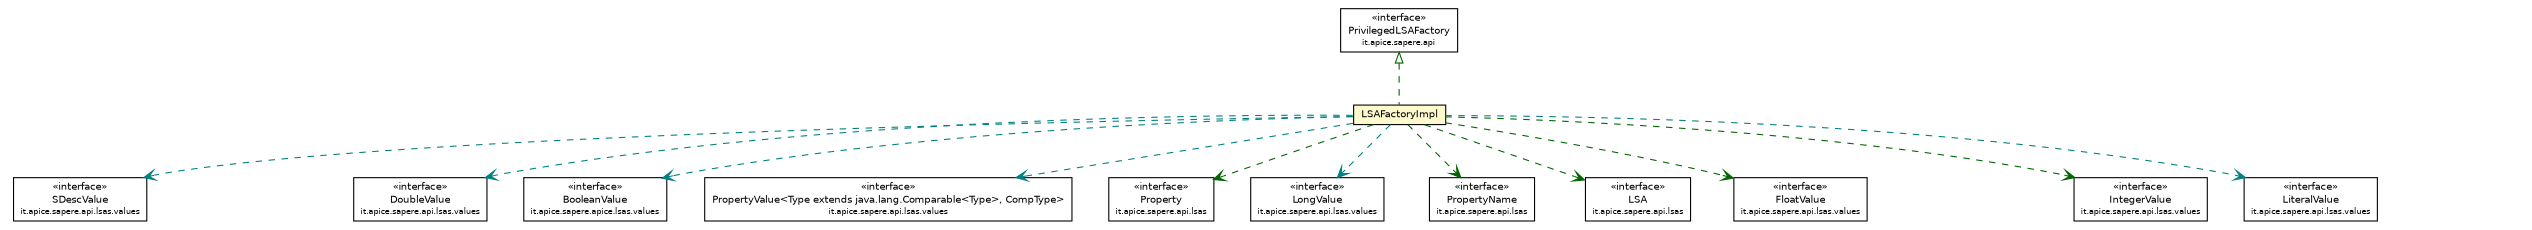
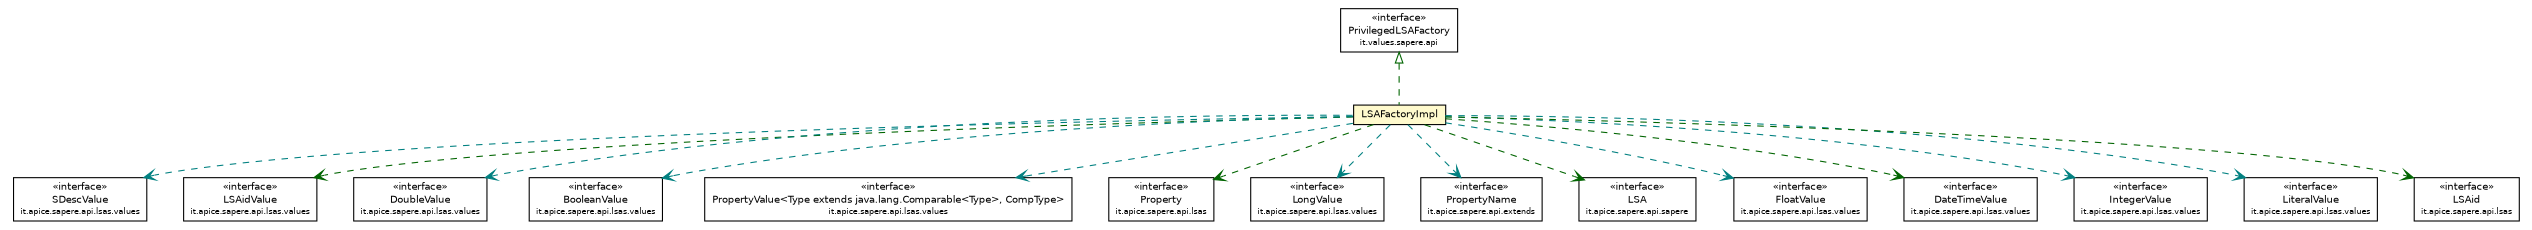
(1399, 43) -> (1399, 43)
(1756, 134) -> (1756, 134)
(1585, 146) -> (1585, 146)
(1430, 147) -> (1430, 147)
none -> (250, 199)
none -> (1970, 199)
none -> (2466, 199)
(595, 212) -> (596, 212)
(1482, 212) -> (1481, 212)
(1638, 212) -> (1637, 212)
